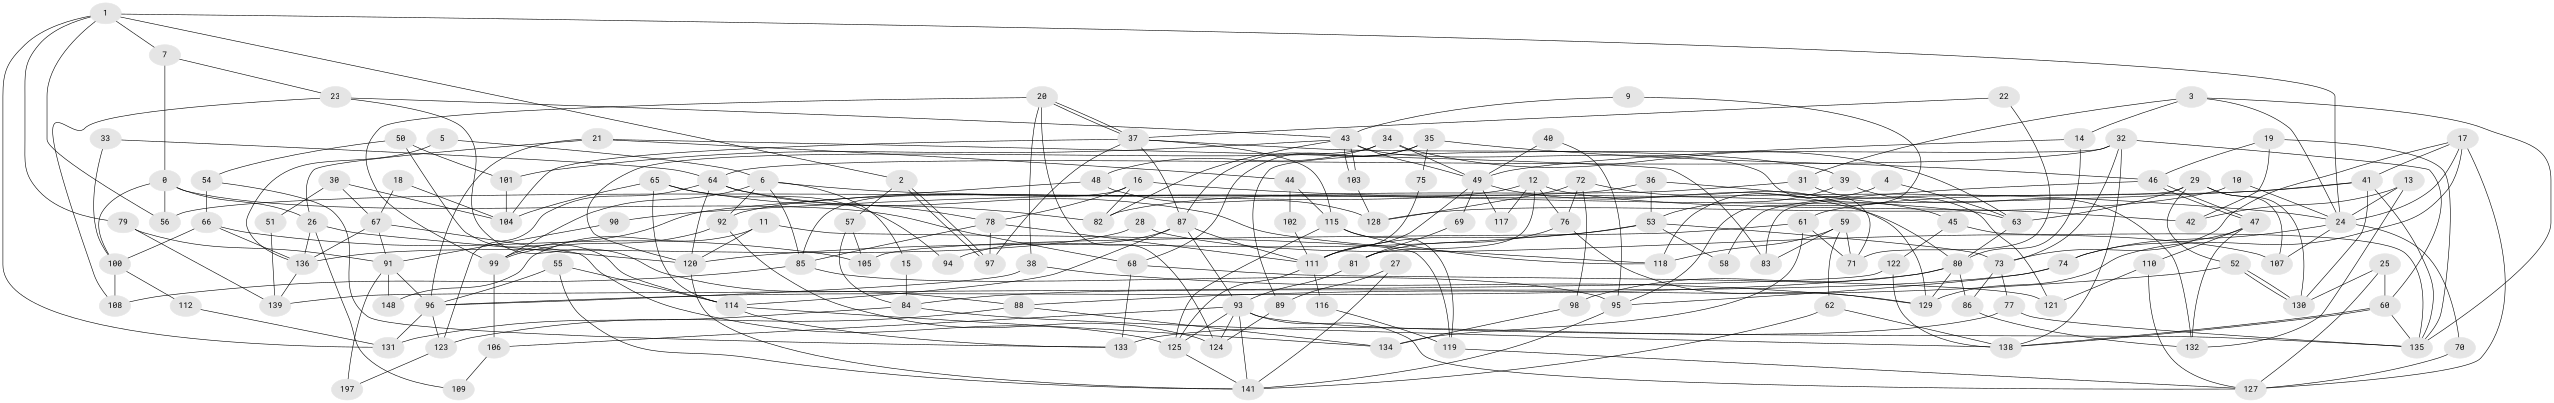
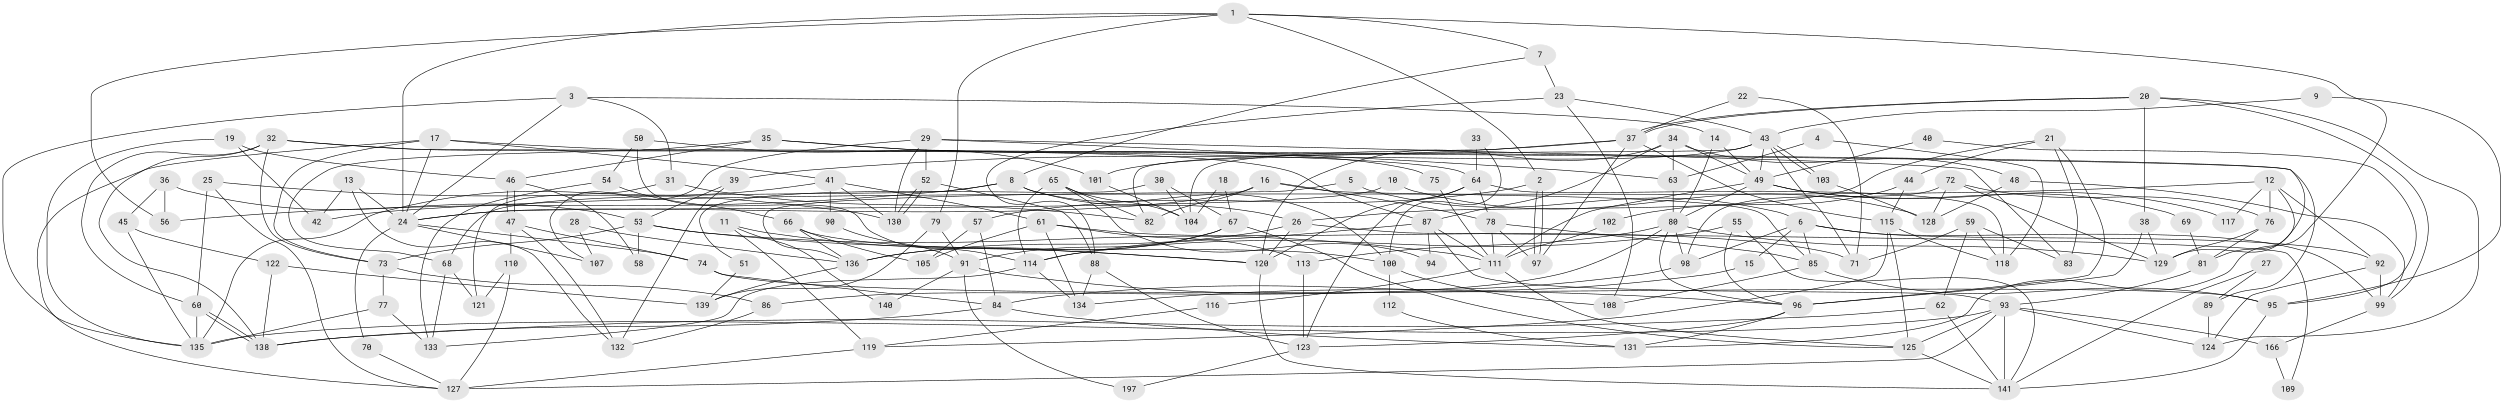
(1163, 178) -> (1571, 187)
(165, 181) -> (1012, 181)
(1391, 195) -> (1739, 245)
none -> (1303, 264)
(388, 306) -> (885, 306)
(494, 348) -> (2272, 348)
